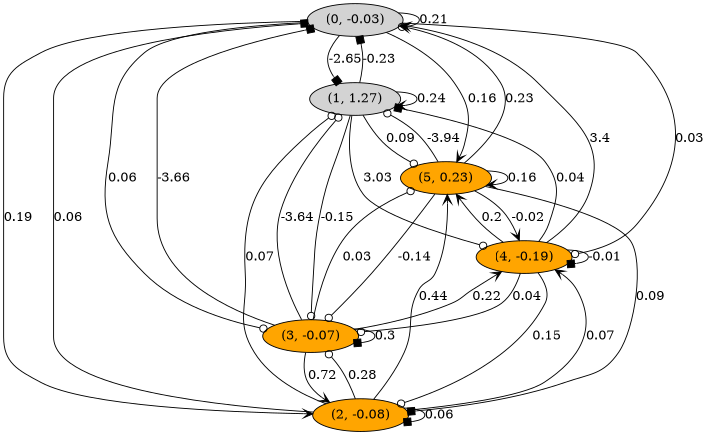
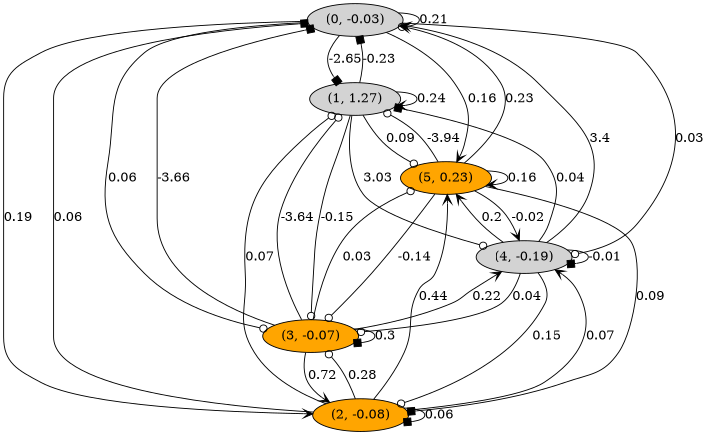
(524, 257) -> (524, 257)
